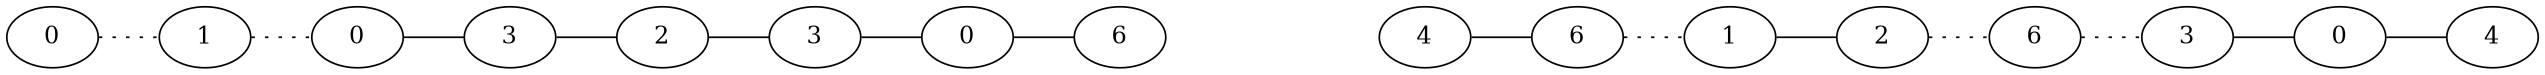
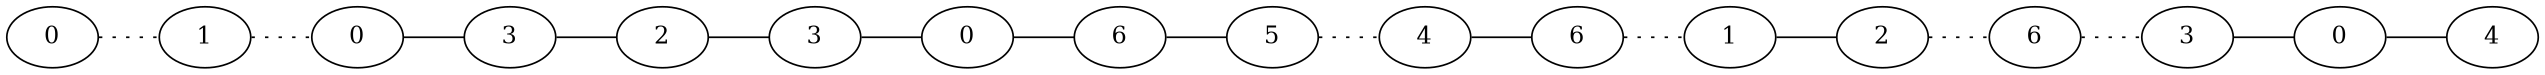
none -> (1273, 37)
